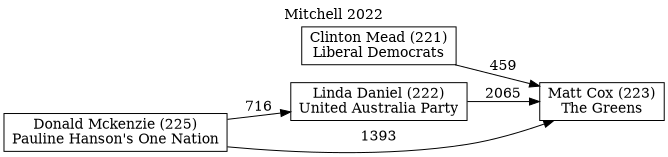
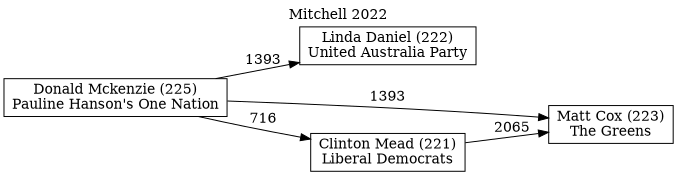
(503, 66) -> (512, 128)
(498, 102) -> none
(259, 107) -> (263, 60)
none -> (250, 127)
